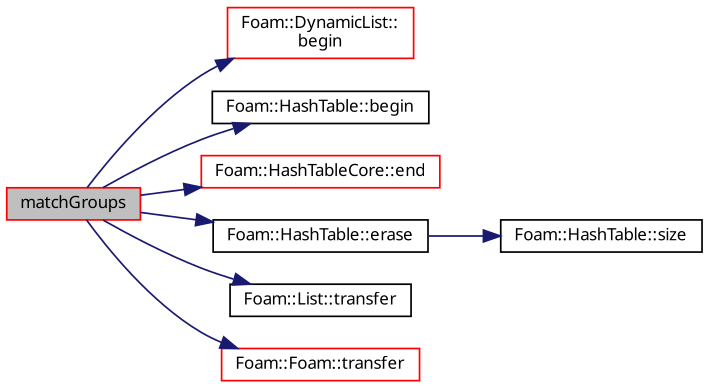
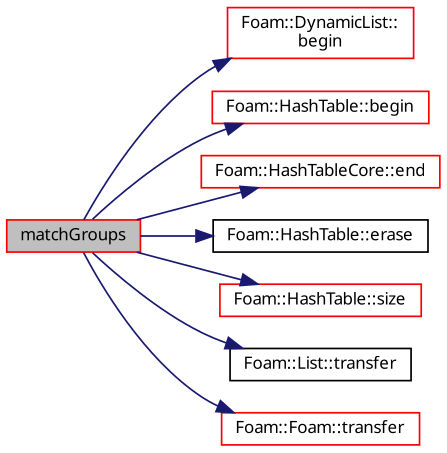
(321, 107) -> (321, 107)
(456, 236) -> (189, 266)
(601, 236) -> (321, 300)
